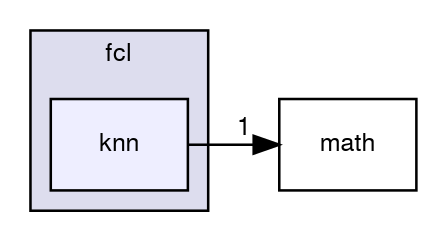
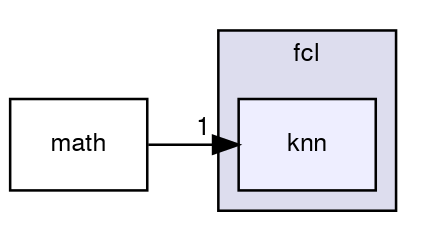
(224, 145) -> (181, 145)
